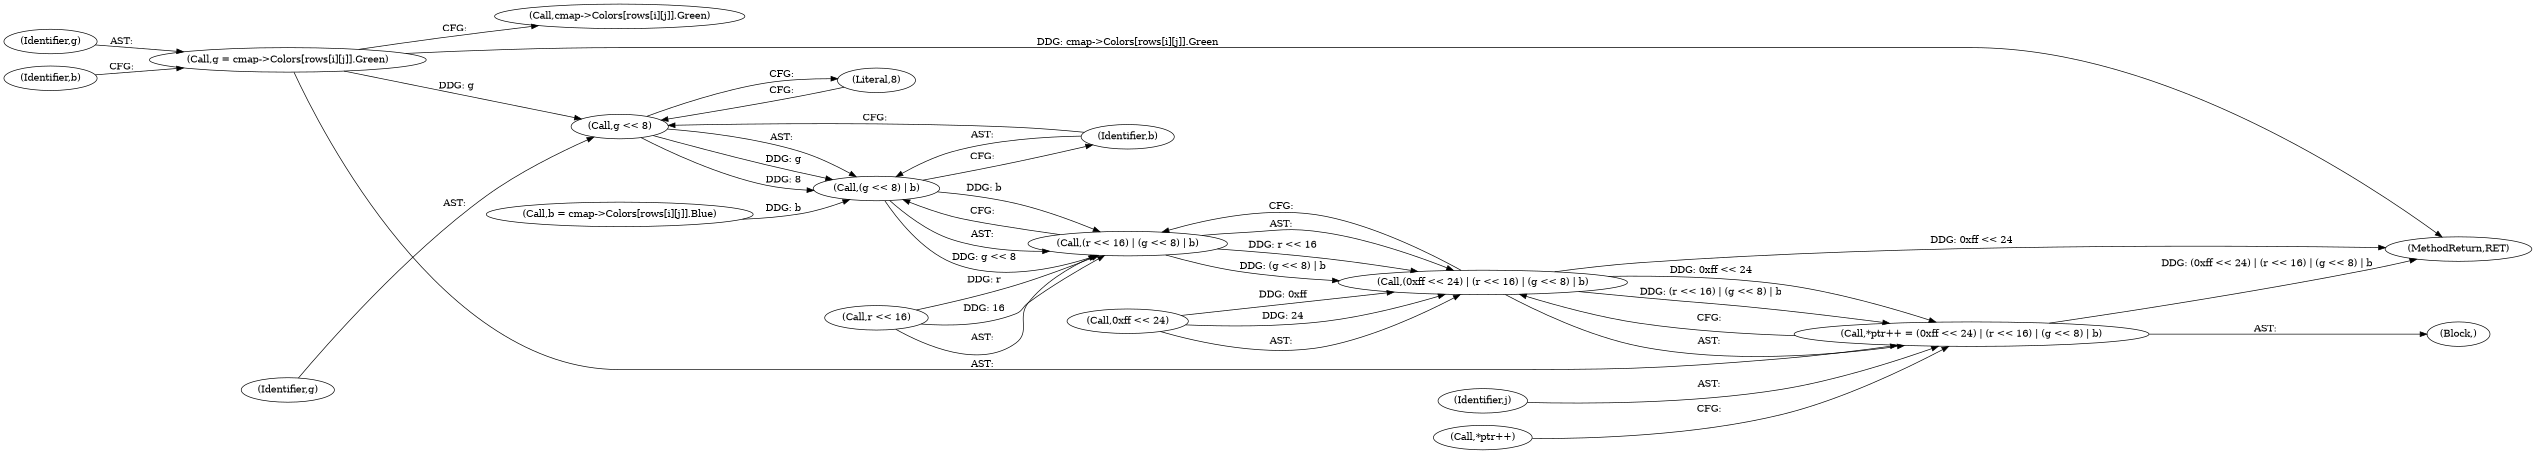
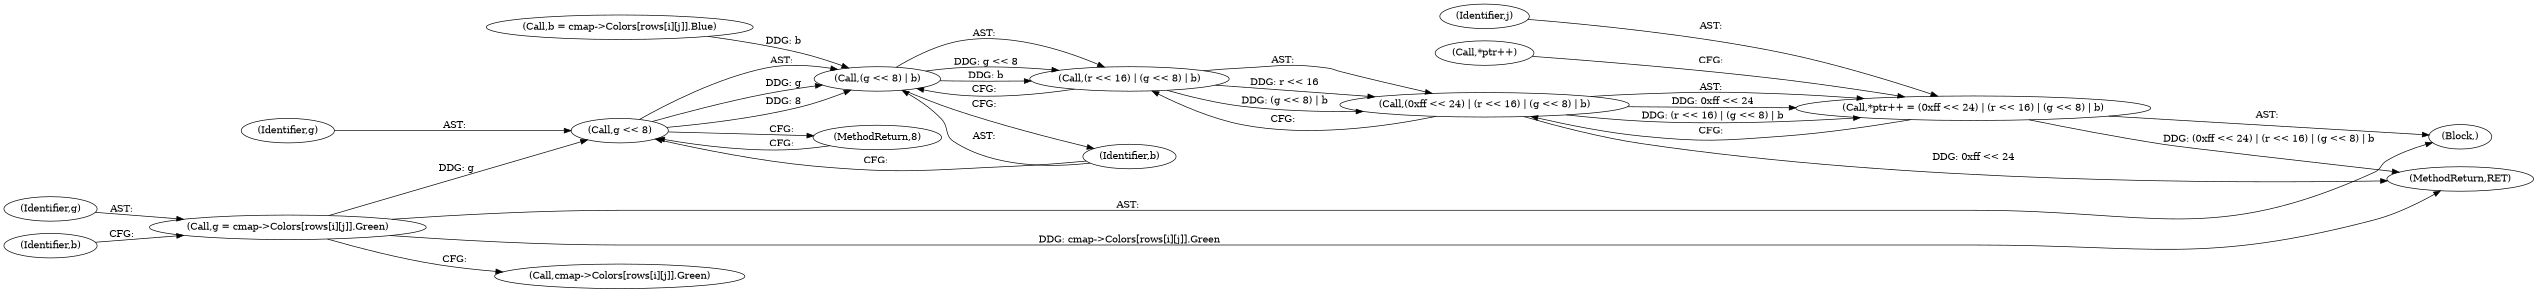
(876, 80) -> (877, 137)
(876, 318) -> none
(1128, 321) -> none
(1024, 370) -> (1417, 210)
